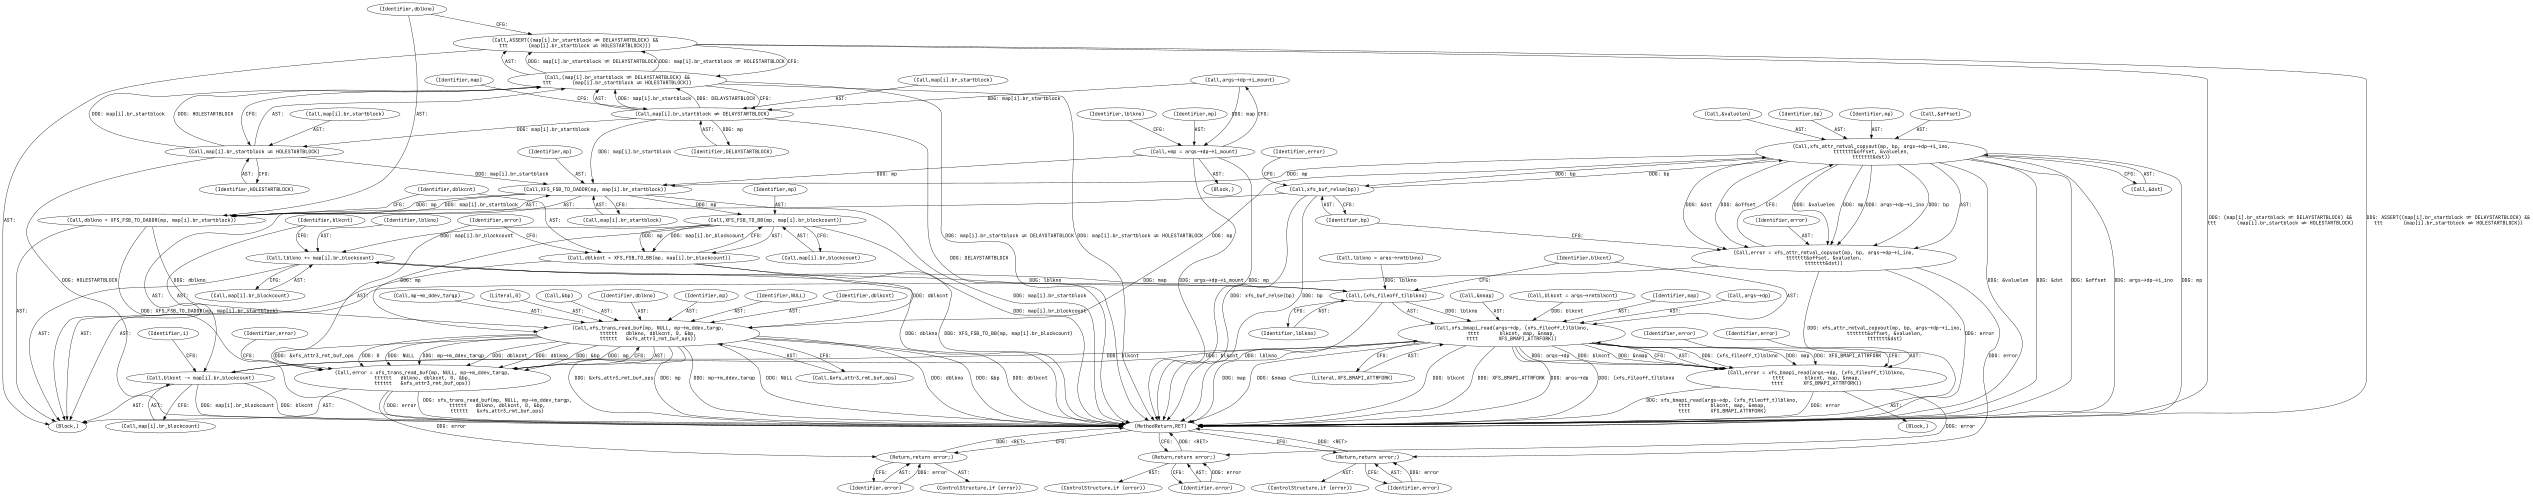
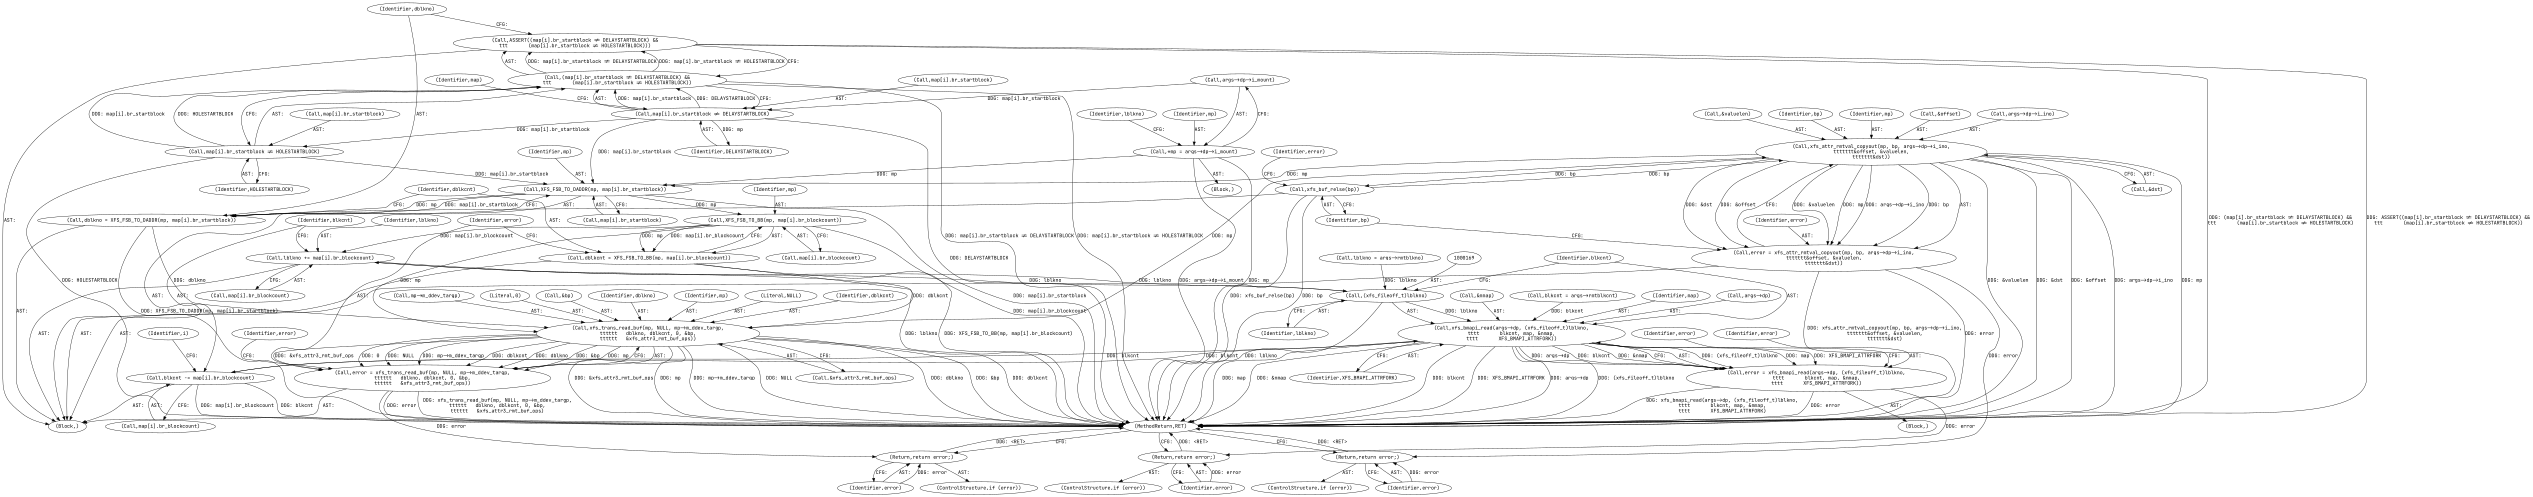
(1243, 114) -> (1243, 114)
none -> (2023, 114)
(533, 205) -> (533, 205)
none -> (1464, 258)
(1155, 280) -> (1155, 280)
(781, 296) -> (781, 296)
(921, 334) -> (921, 334)
(1352, 378) -> (1352, 378)
